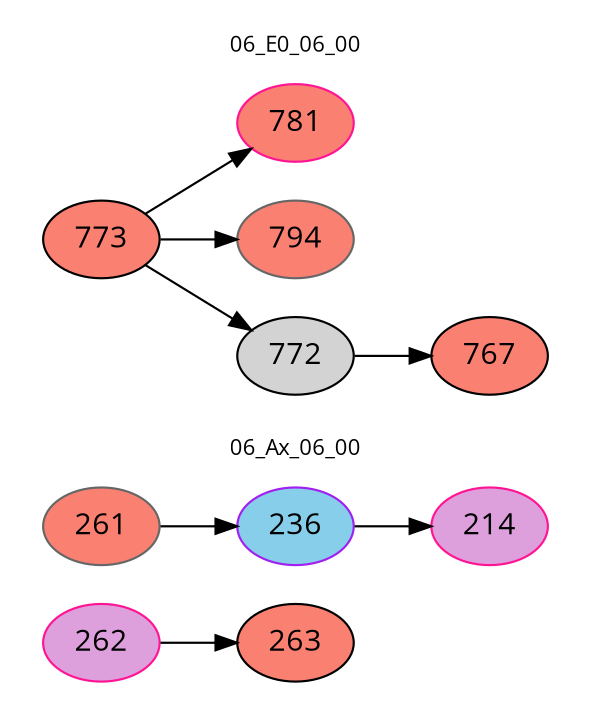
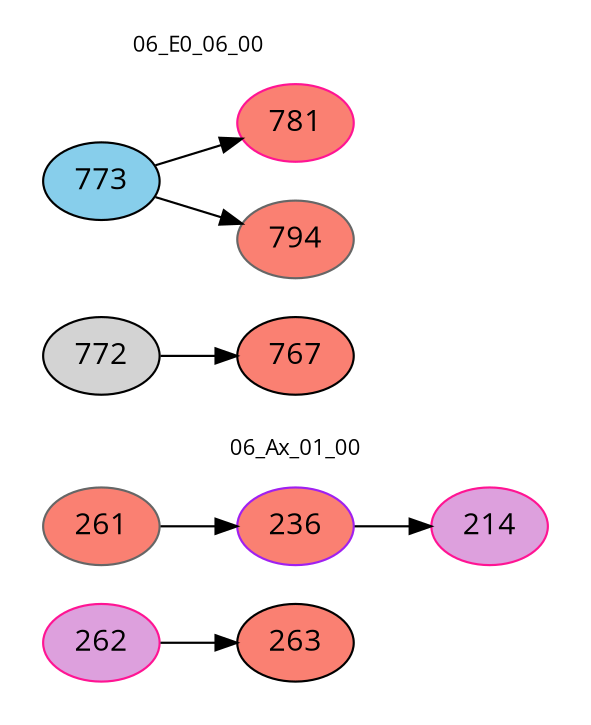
(101, 239) -> (101, 181)
(189, 292) -> none
(296, 450) -> (296, 450)
(296, 526) -> (296, 526)
